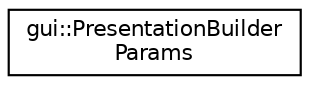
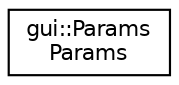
(155, 42) -> (89, 42)
